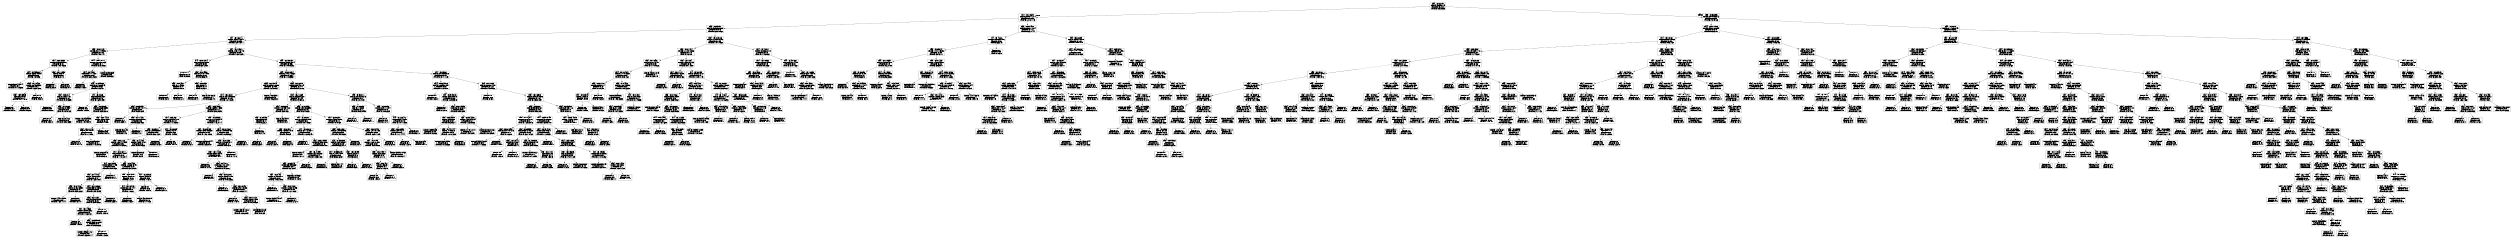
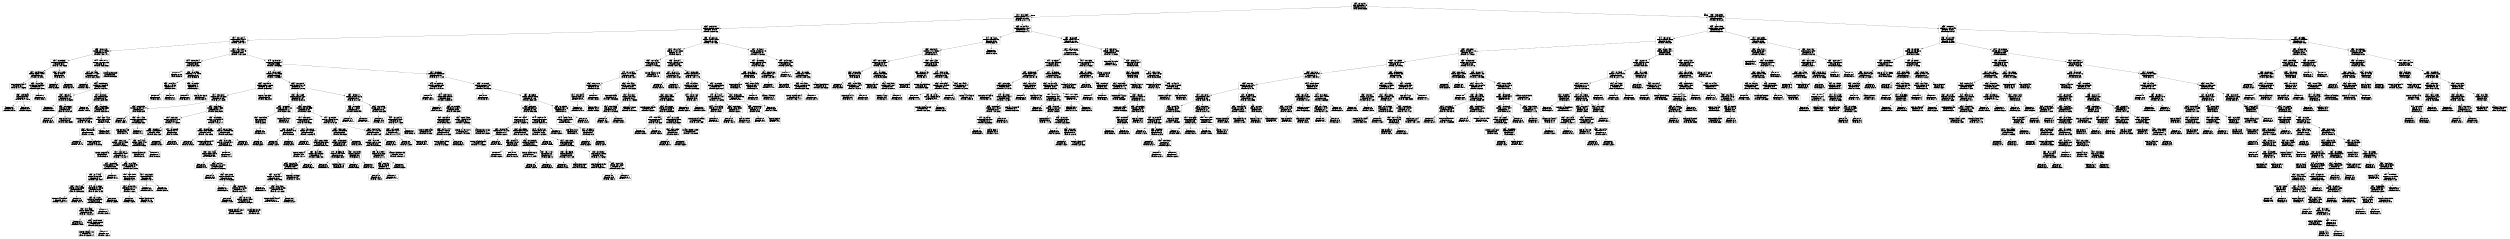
(1565, 126) -> (1549, 126)
(145, 189) -> (146, 189)
